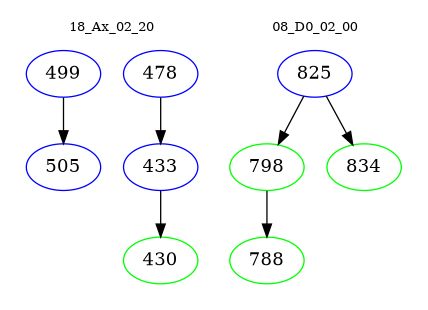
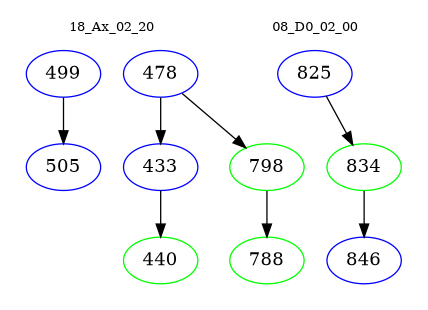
(294, 114) -> (200, 108)
(161, 260) -> (161, 260)
none -> (364, 260)
